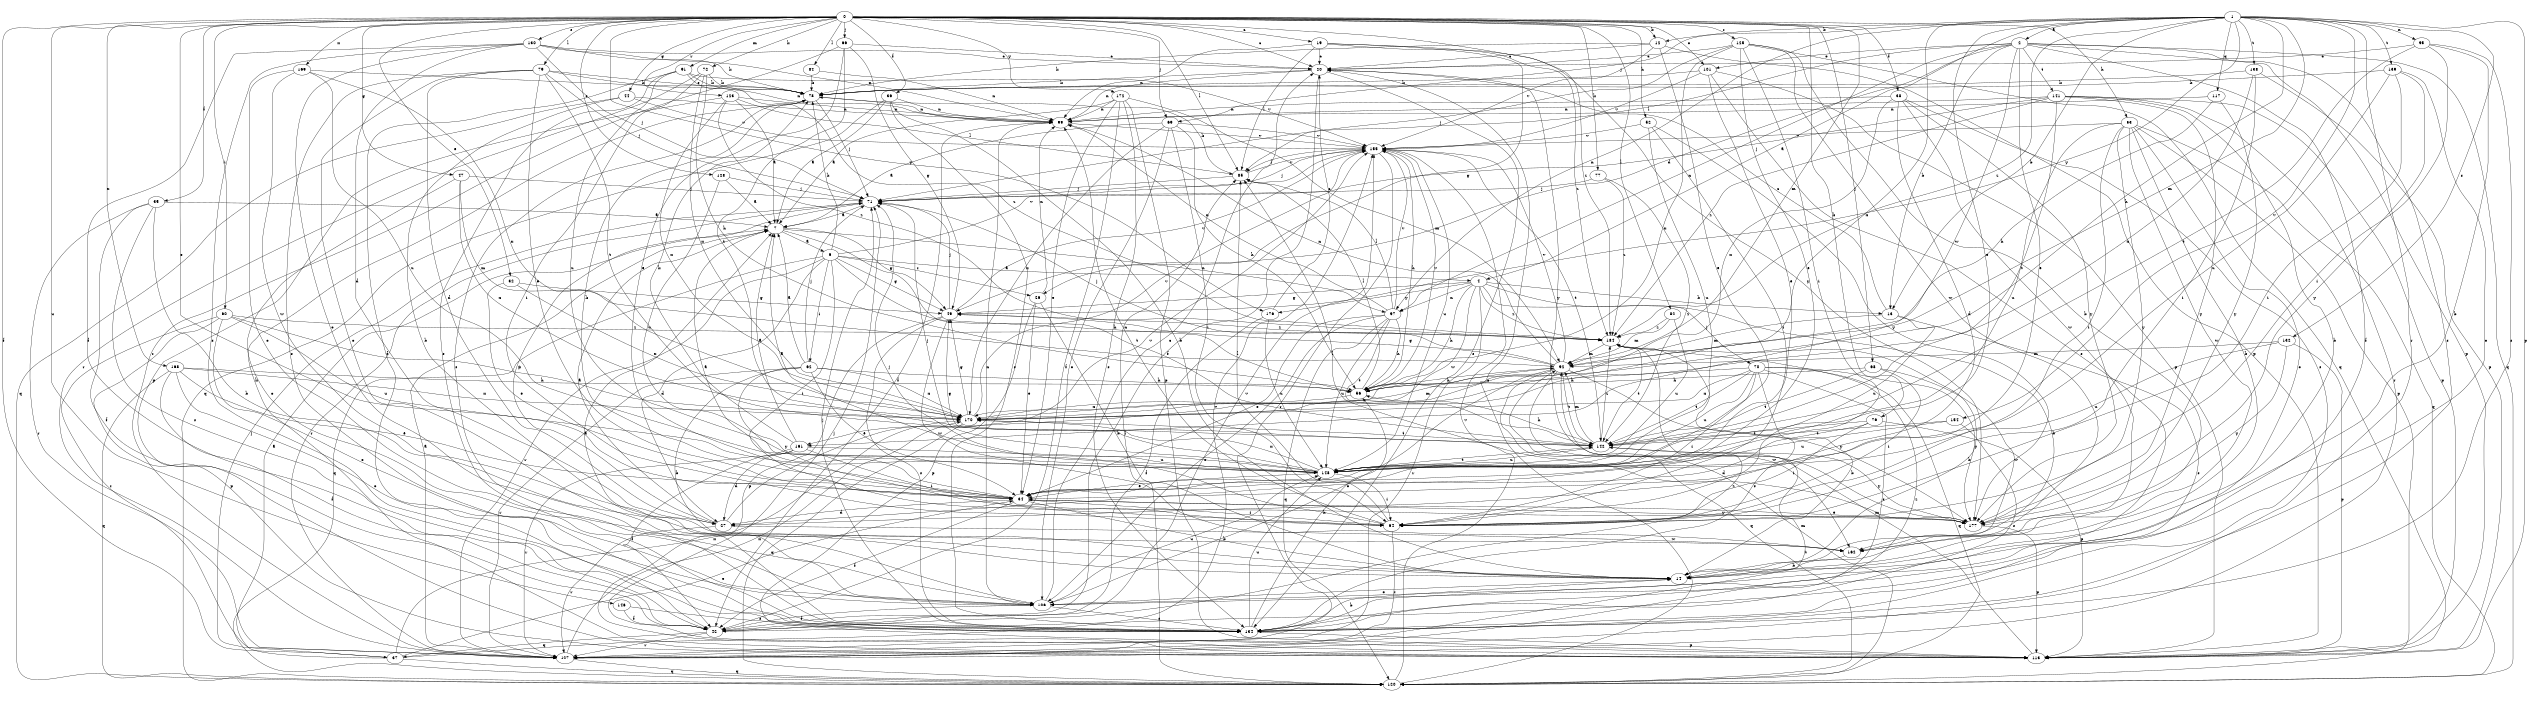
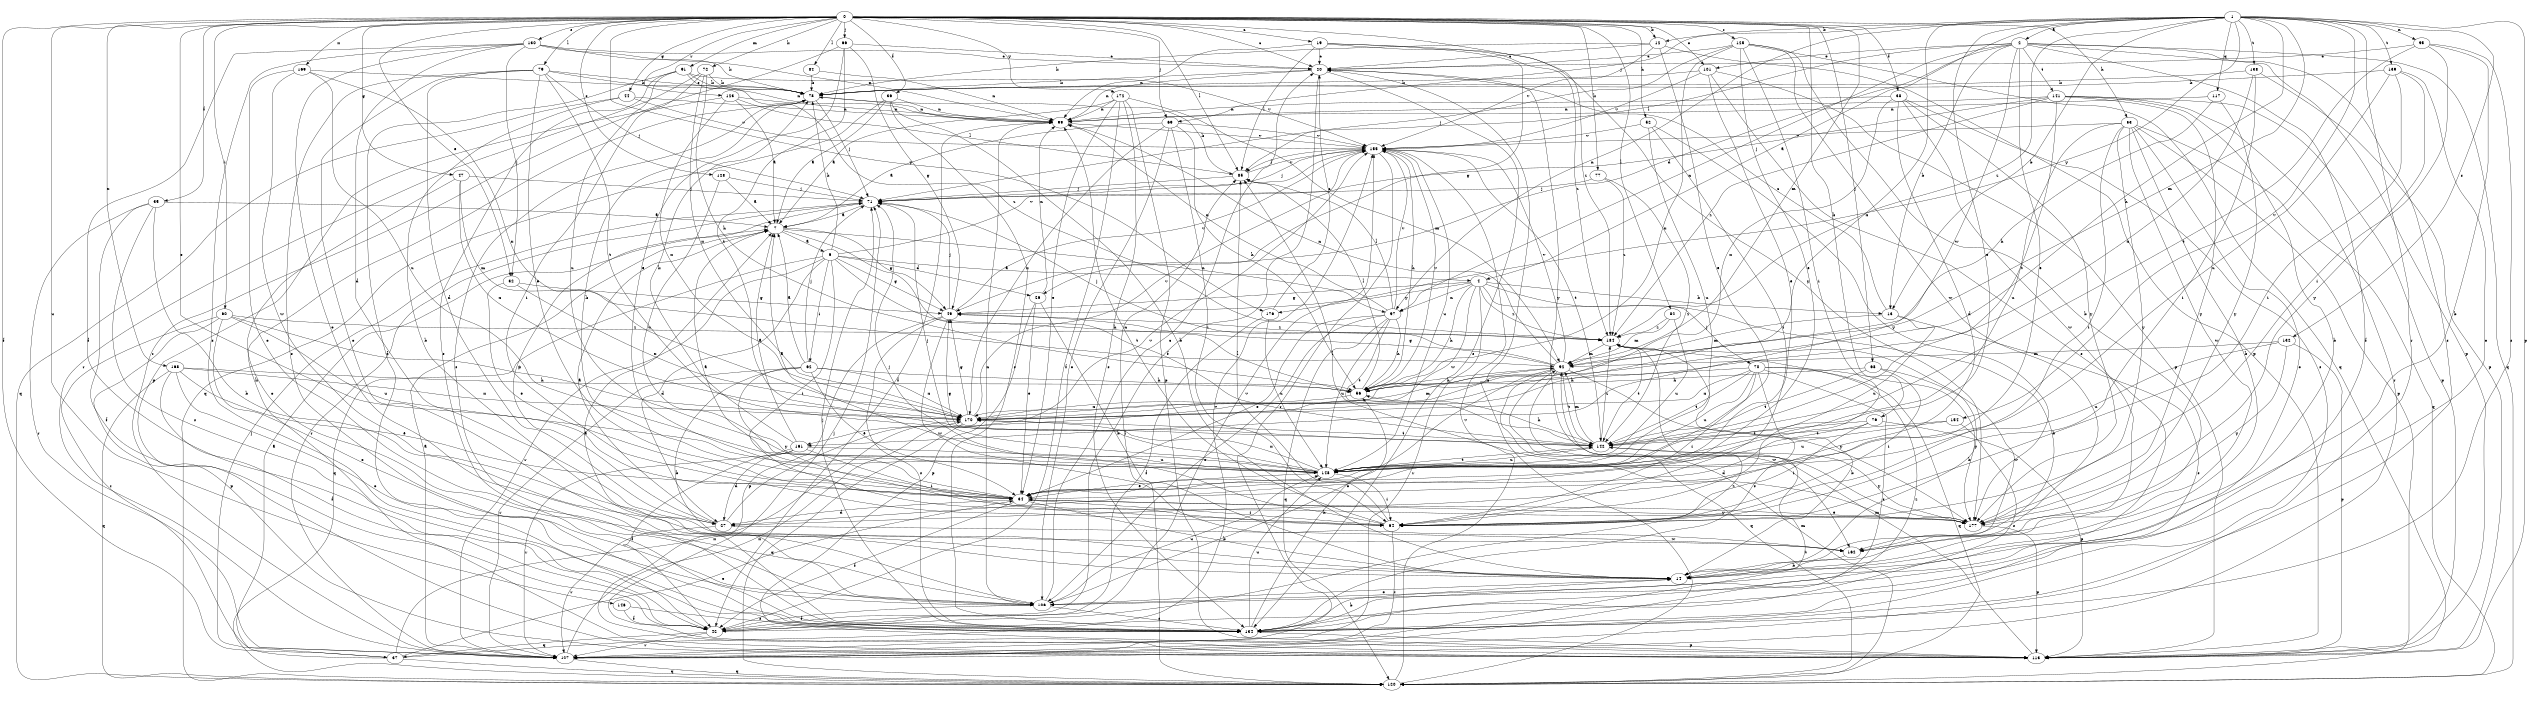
(679, 145) -> (514, 156)
(918, 268) -> (918, 268)
(1066, 315) -> none
